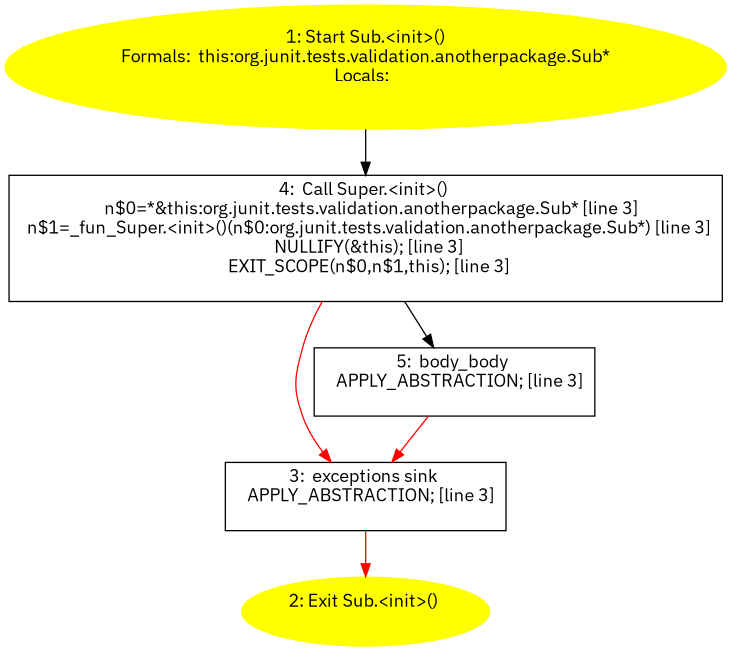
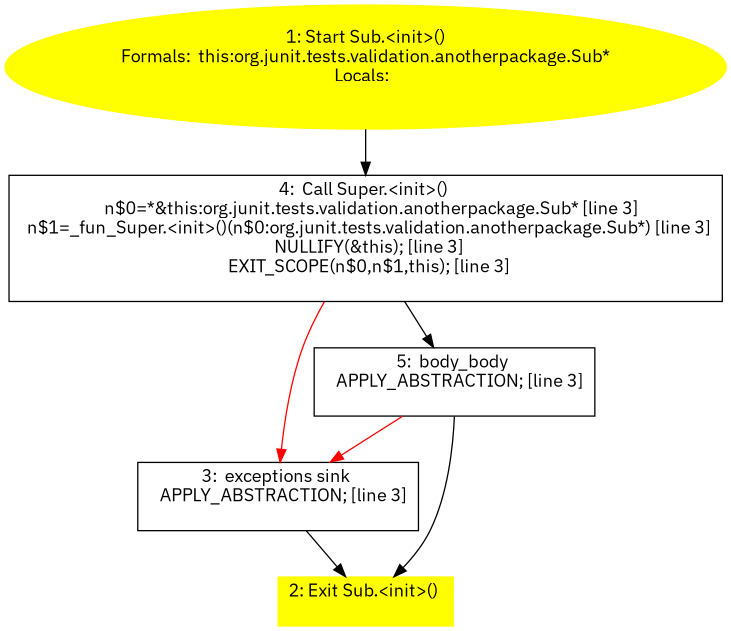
none -> (442, 497)
(366, 547) -> (322, 549)
(366, 612) -> (366, 601)
